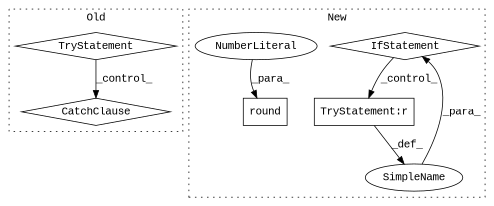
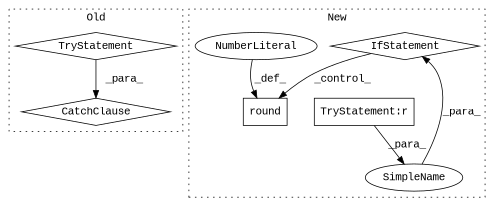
(381, 73) -> (326, 68)
(124, 79) -> (124, 79)
(270, 79) -> (270, 79)
(407, 145) -> (407, 145)
